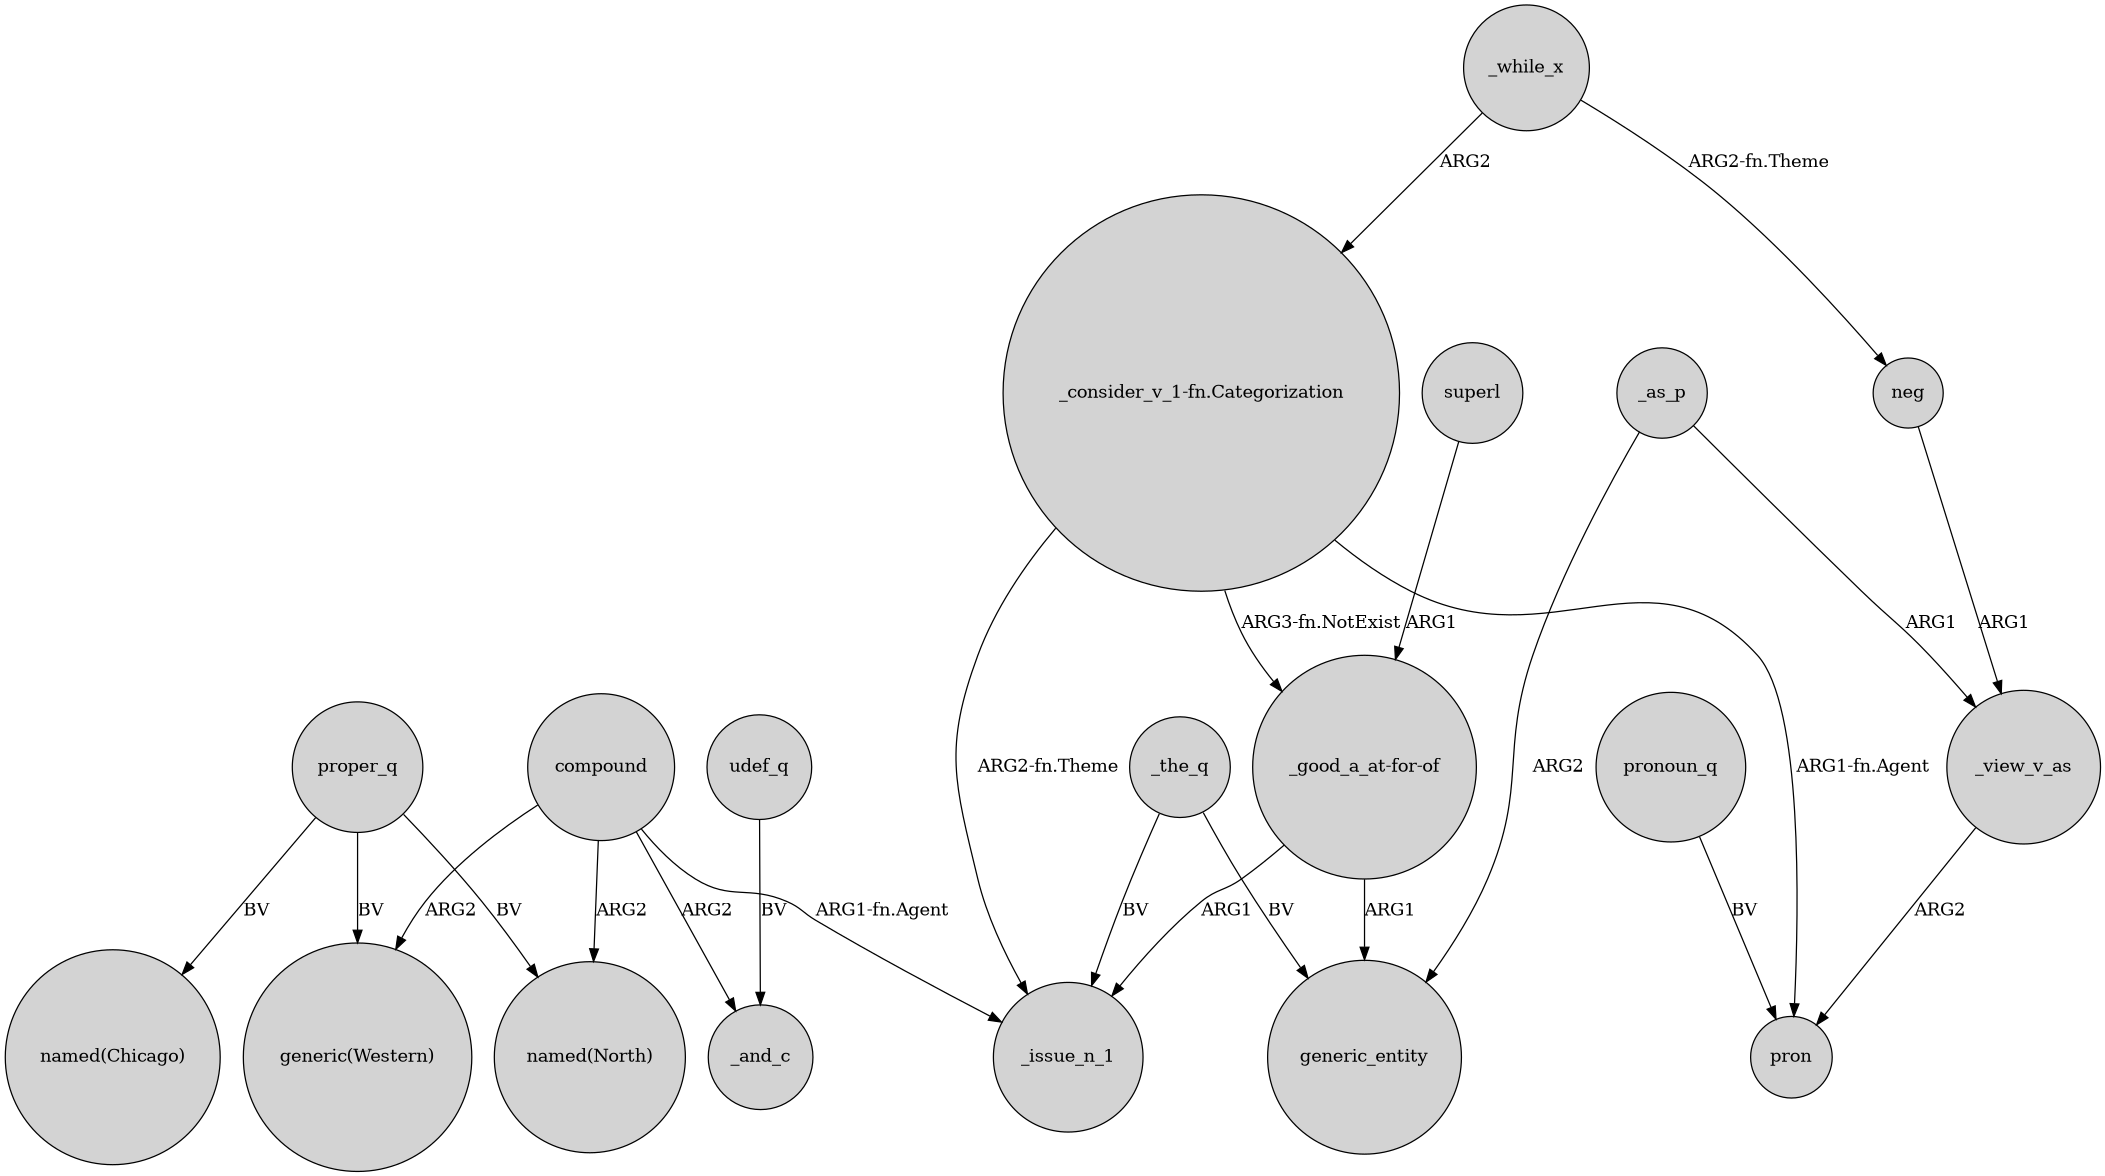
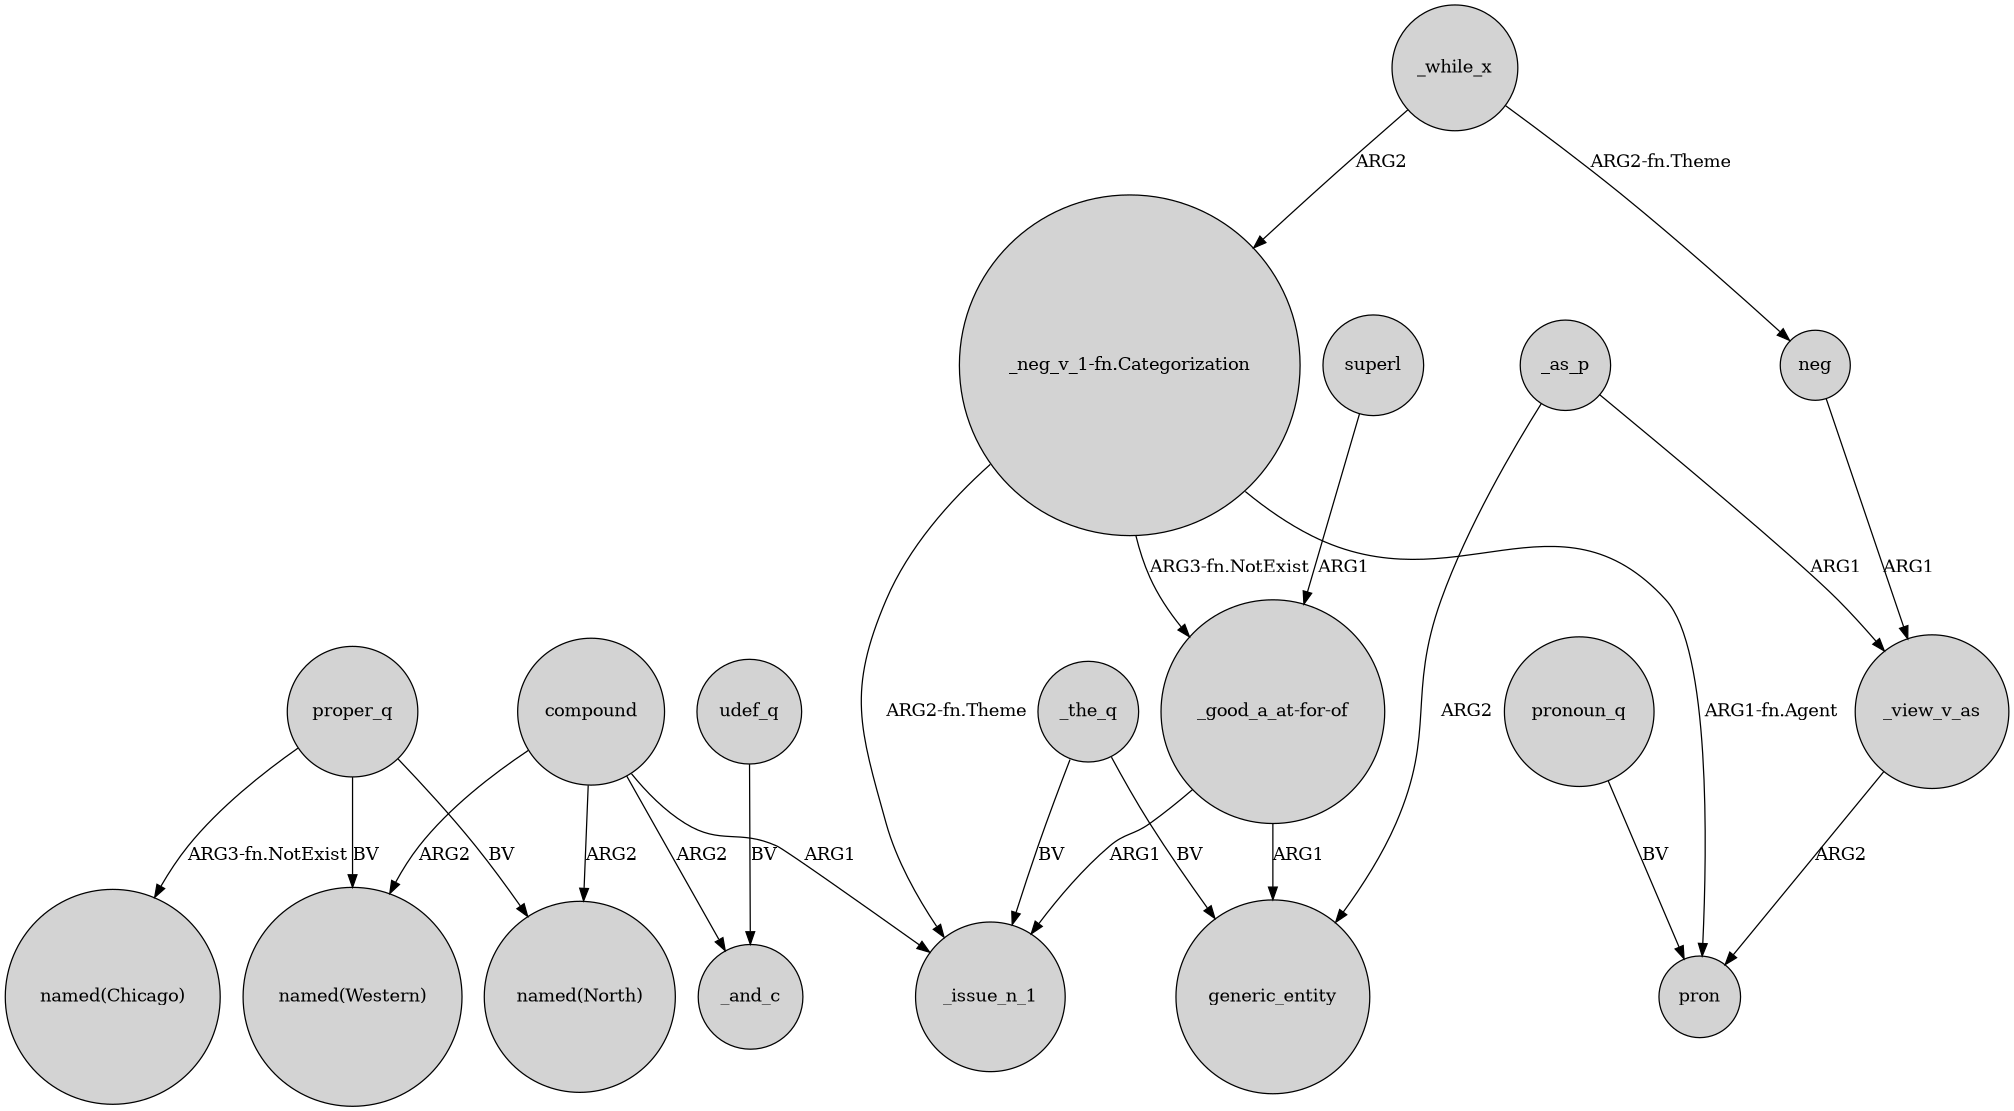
(1201, 393) -> (1130, 365)
(256, 911) -> (268, 855)
(882, 911) -> (830, 855)
(358, 1057) -> (353, 997)
